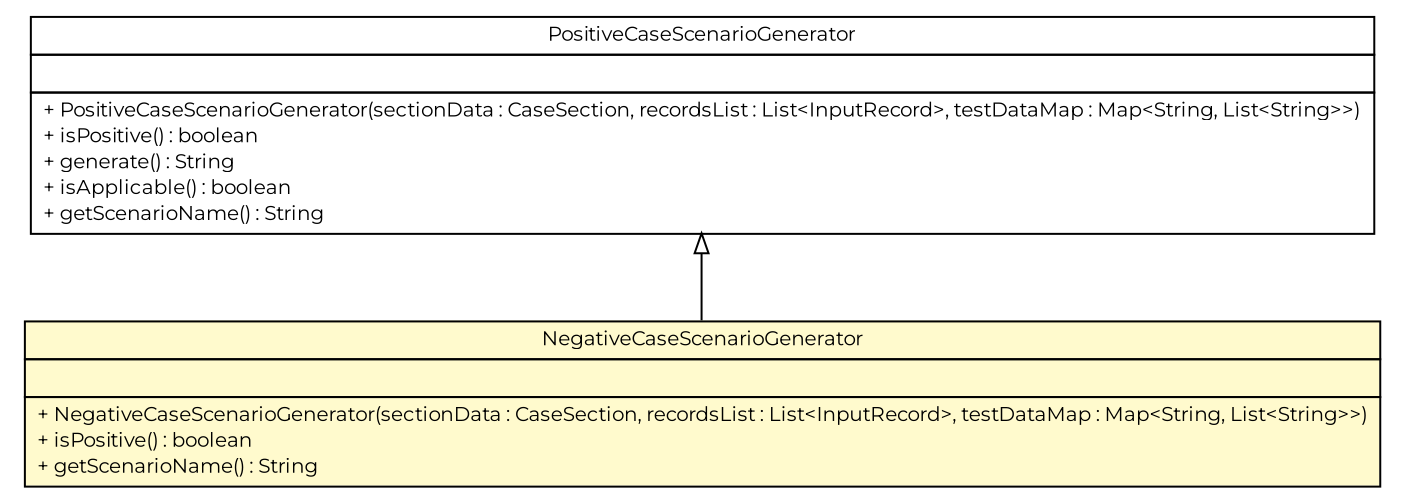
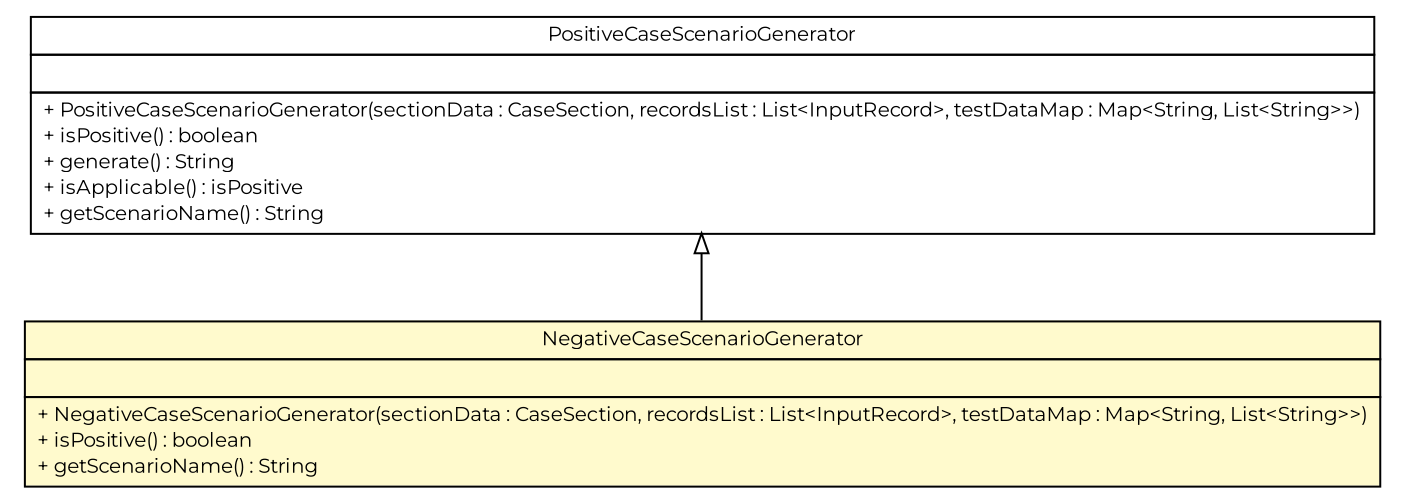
(168, 188) -> (174, 188)
